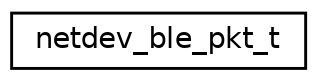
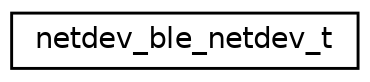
(159, 41) -> (185, 41)
